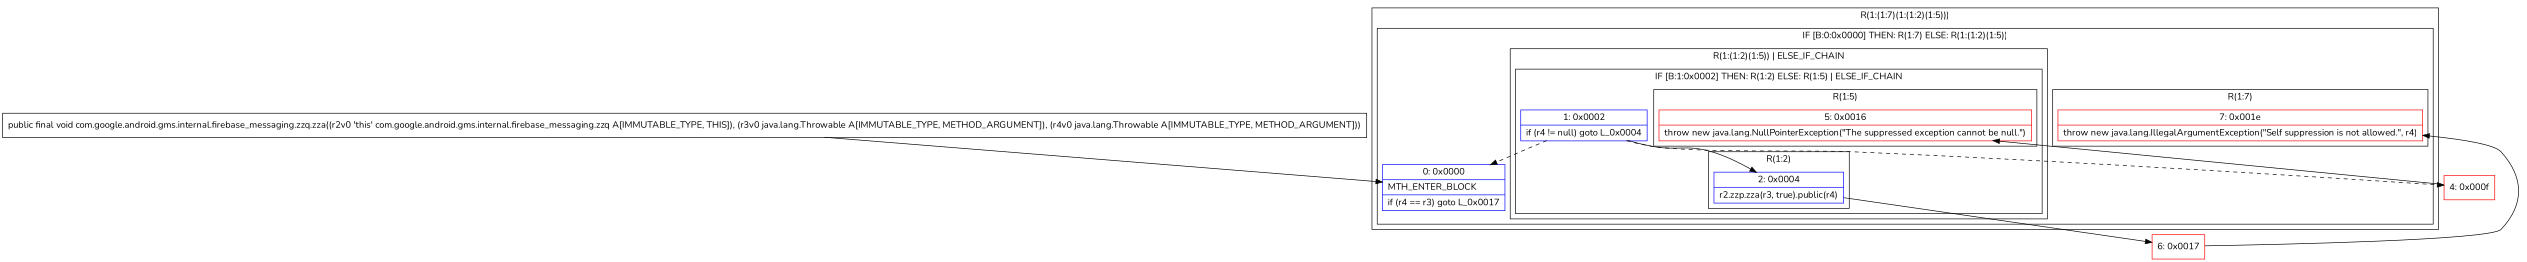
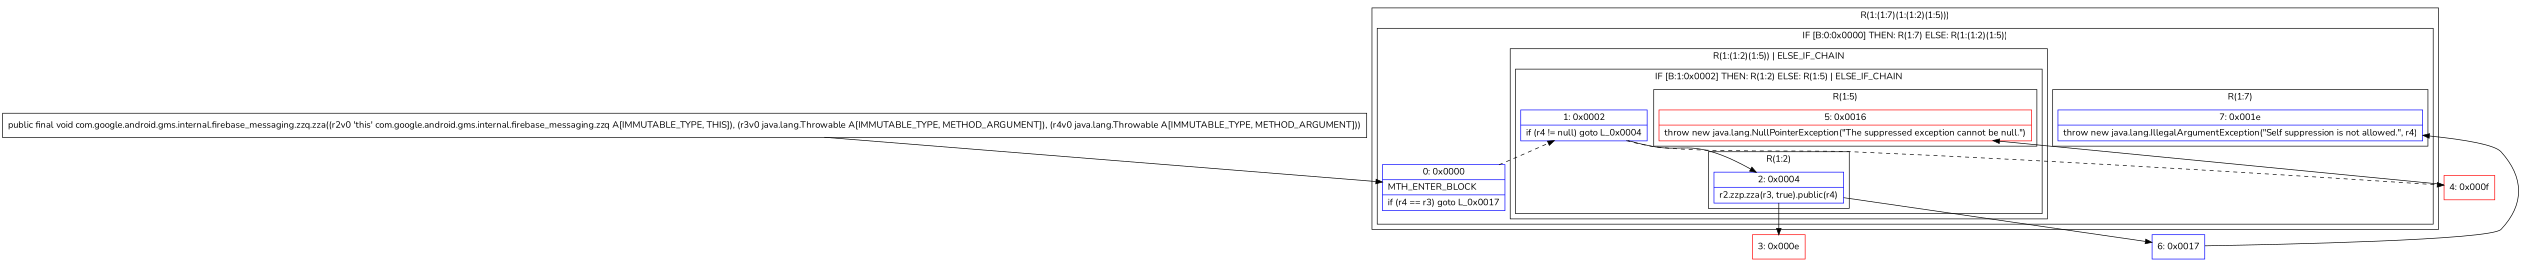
(2240, 125) -> (2240, 125)
(1522, 151) -> (1524, 154)
none -> (1779, 247)
(2178, 247) -> (2178, 247)
